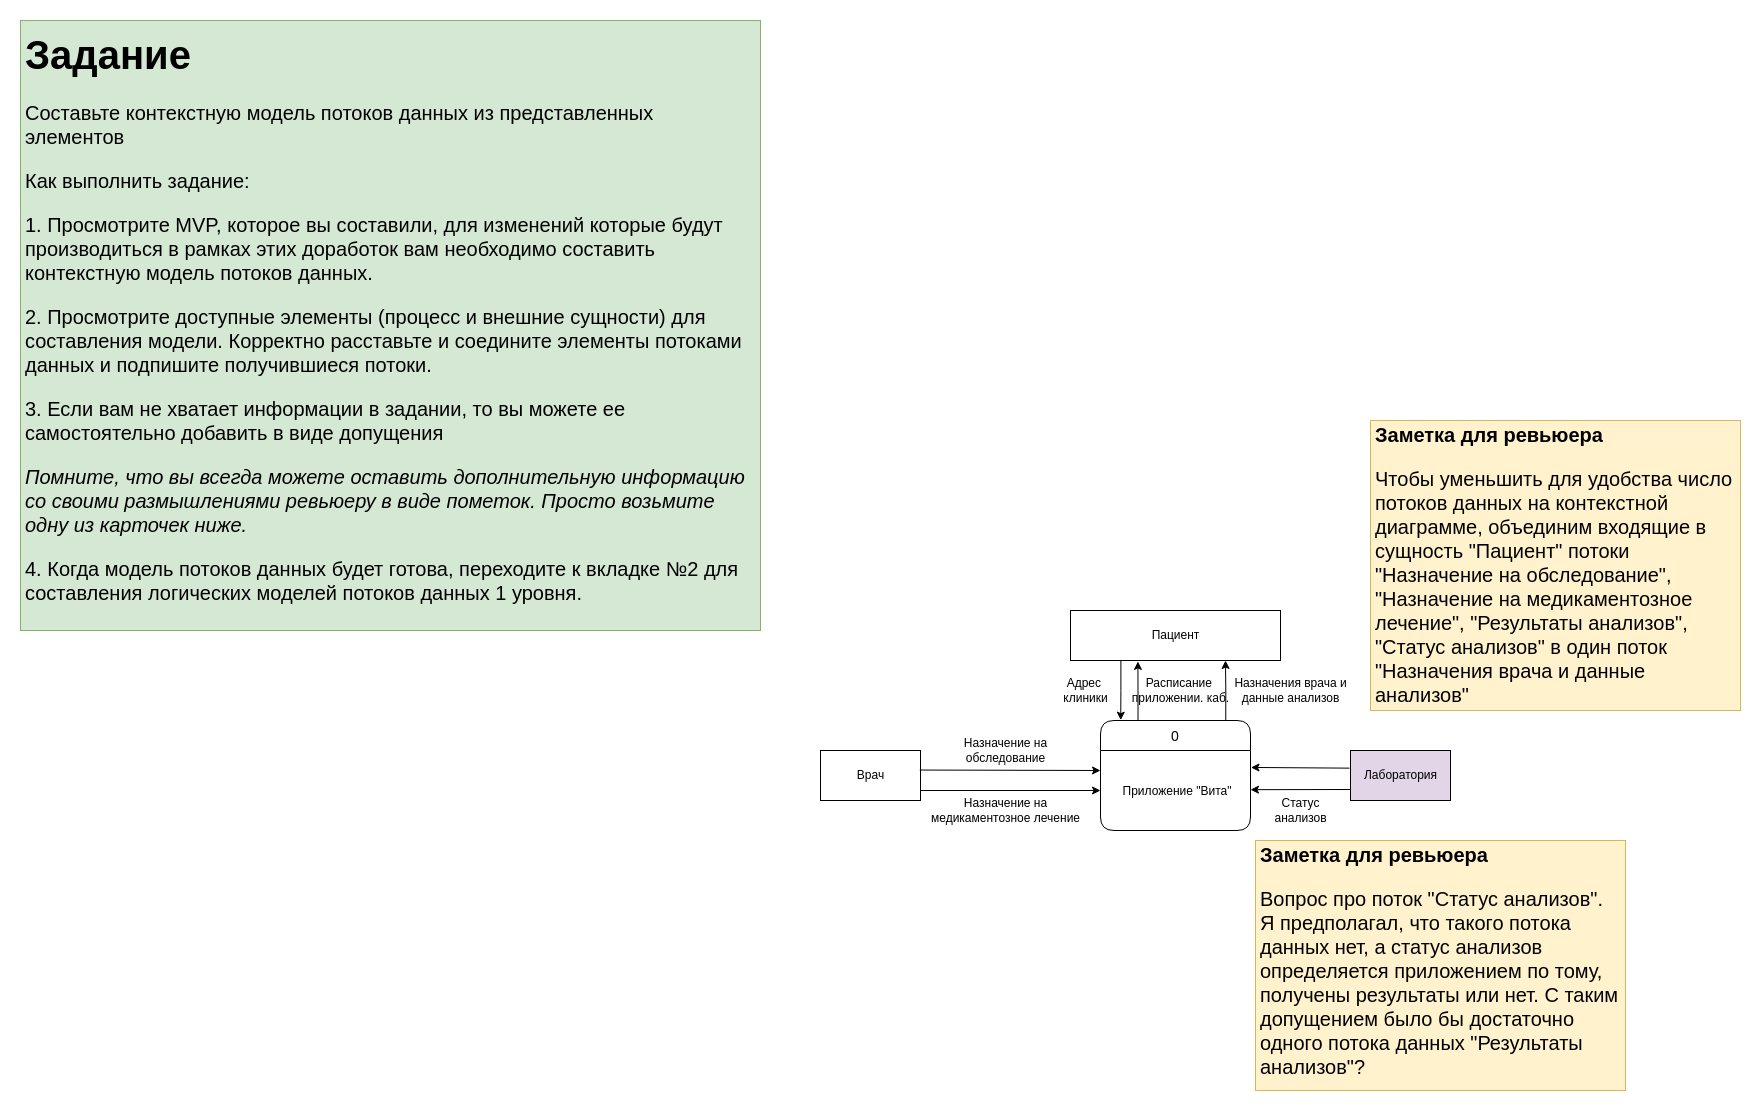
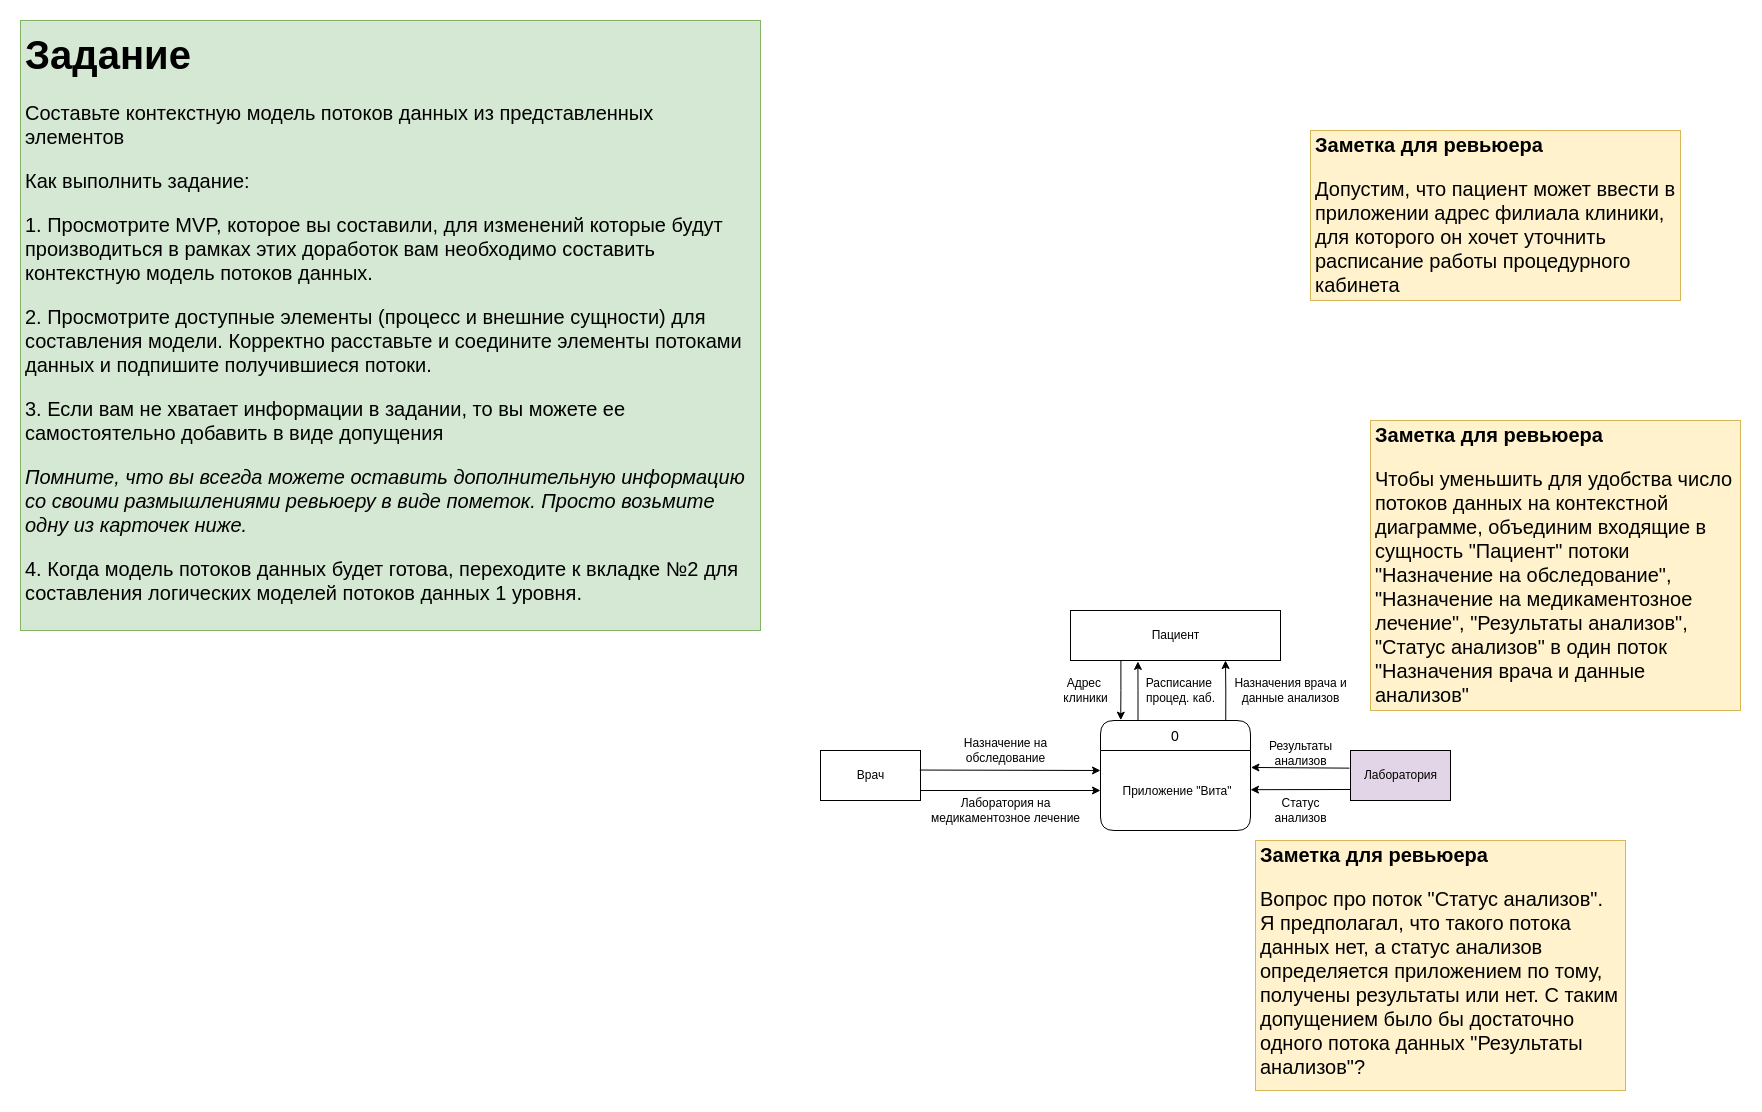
none -> (1496, 216)
(1181, 691) -> (1181, 691)
none -> (1301, 754)
(1006, 811) -> (1006, 811)
